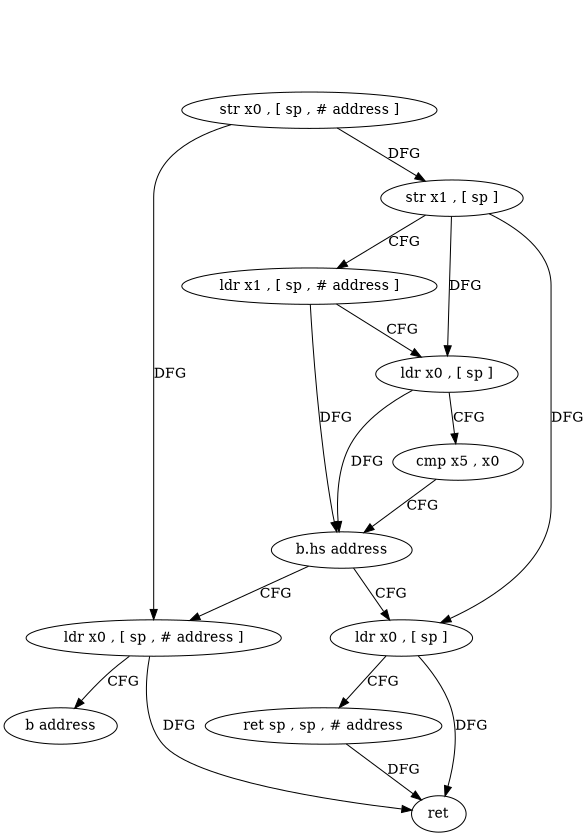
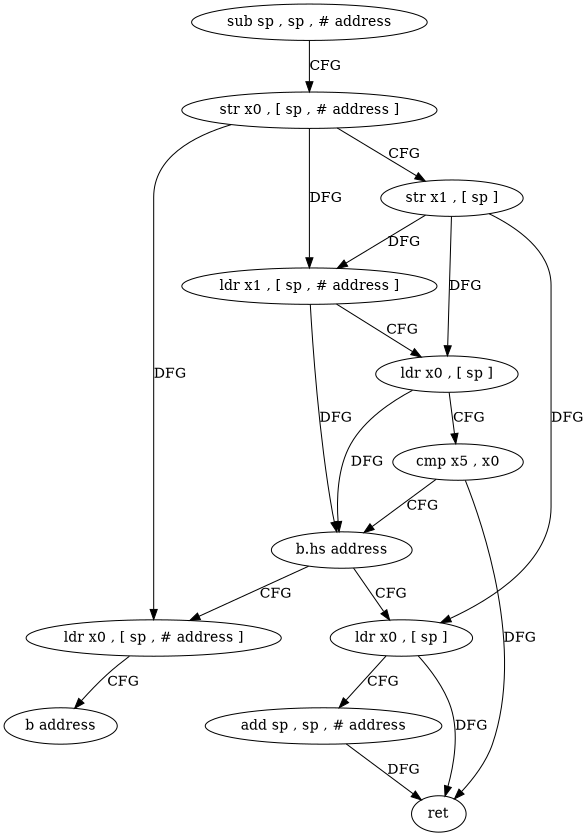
none -> (309, 22)
(404, 154) -> (404, 154)
none -> (309, 193)
(404, 242) -> (404, 242)
(324, 726) -> (324, 726)
(234, 778) -> (503, 639)
